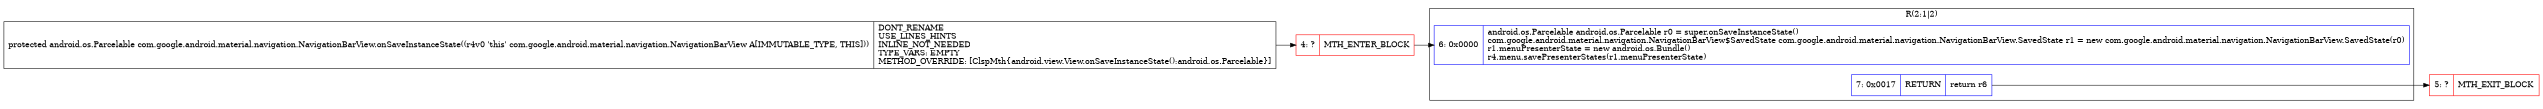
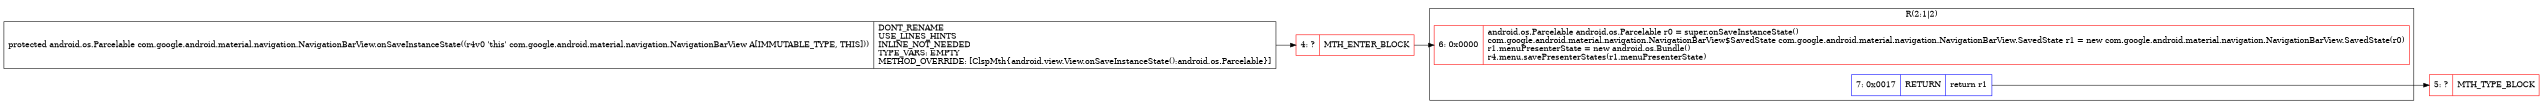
(1922, 45) -> (1922, 45)
(1969, 85) -> (1969, 85)
(2496, 85) -> (2496, 85)
